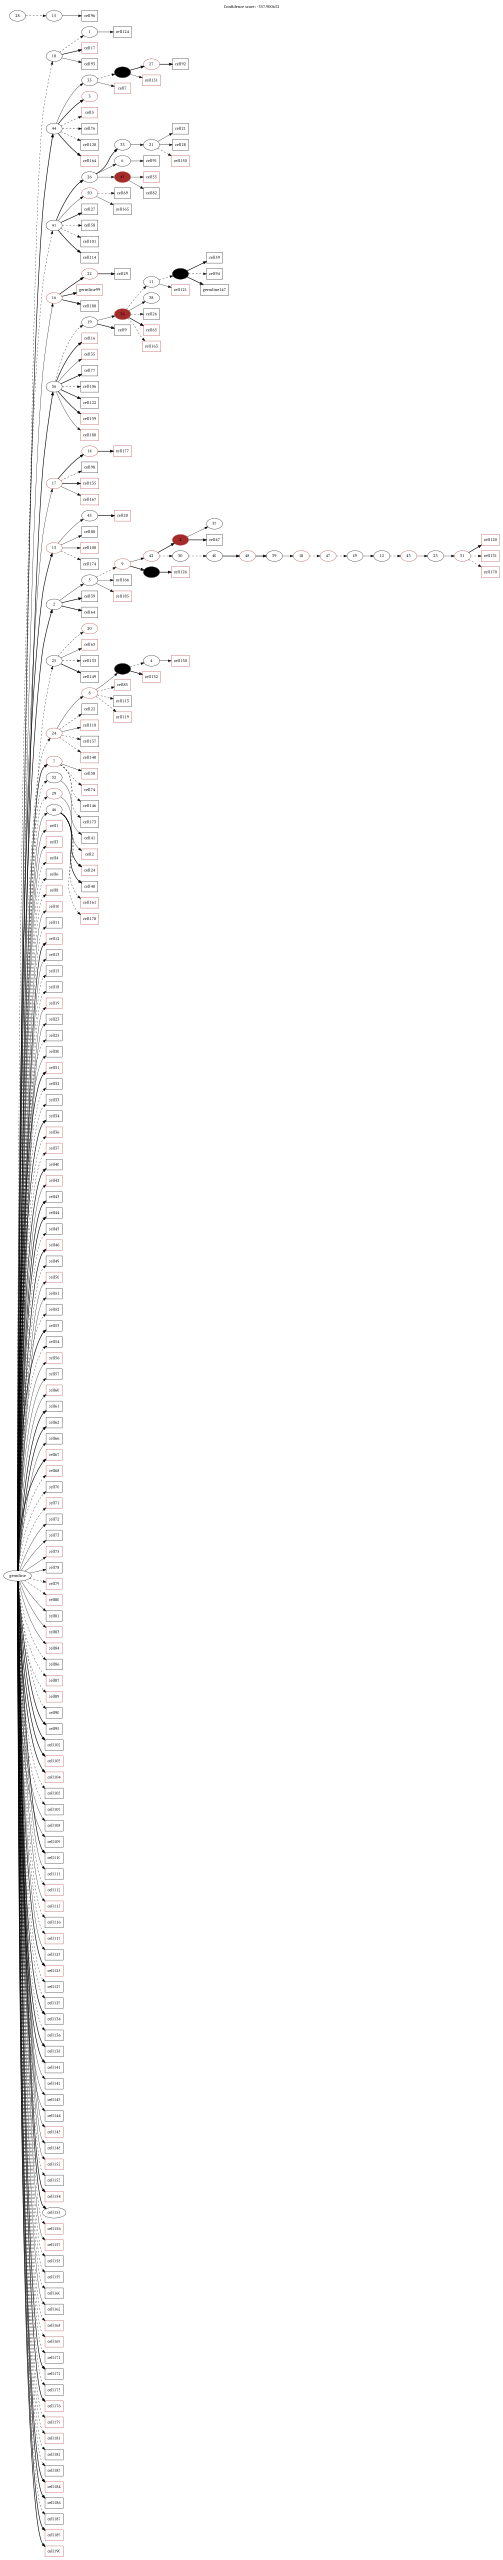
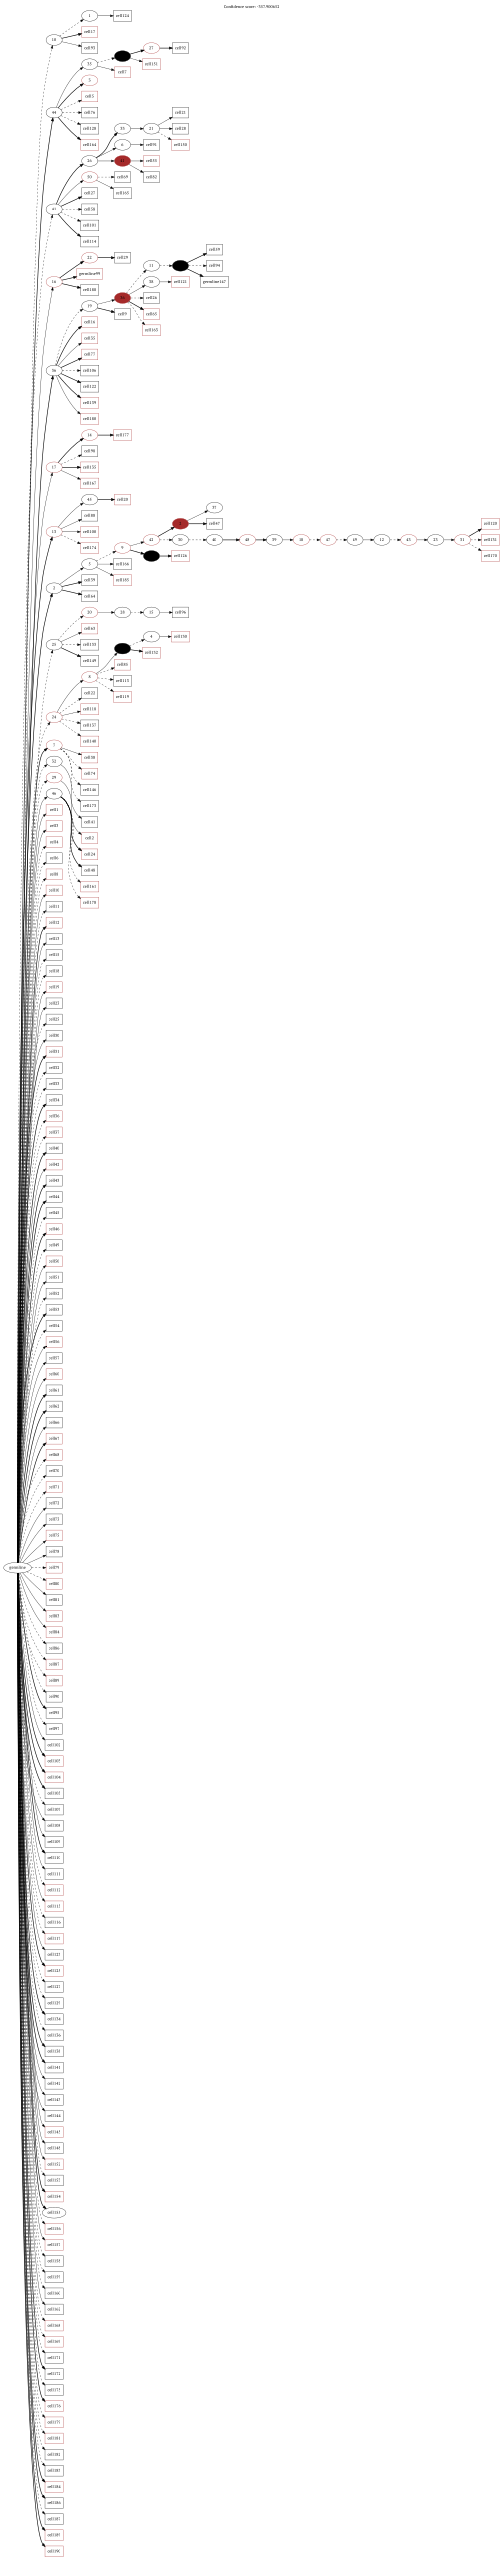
(164, 285) -> (164, 282)
(90, 371) -> (90, 354)
(90, 564) -> (90, 548)
none -> (105, 612)
(26, 1672) -> (26, 1673)
none -> (54, 1729)
(29, 1737) -> (22, 1681)
